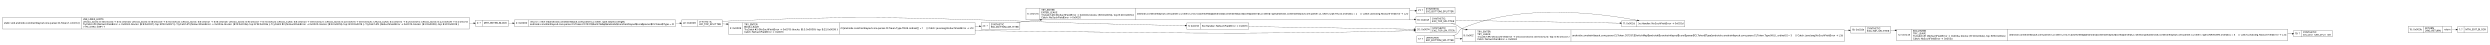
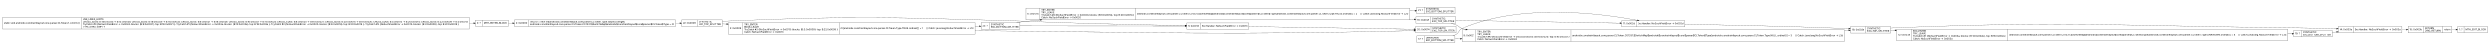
(1049, 13) -> (1048, 13)
none -> (1103, 26)
none -> (1767, 26)
none -> (2370, 30)
